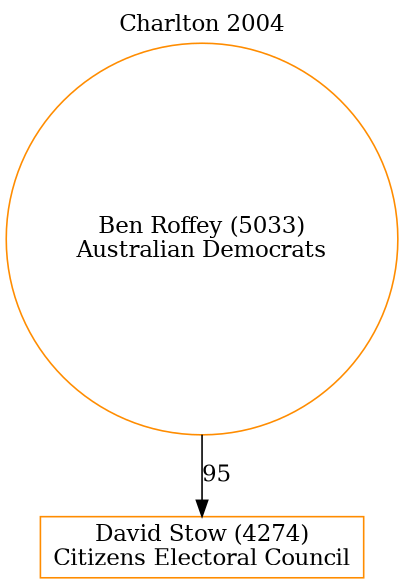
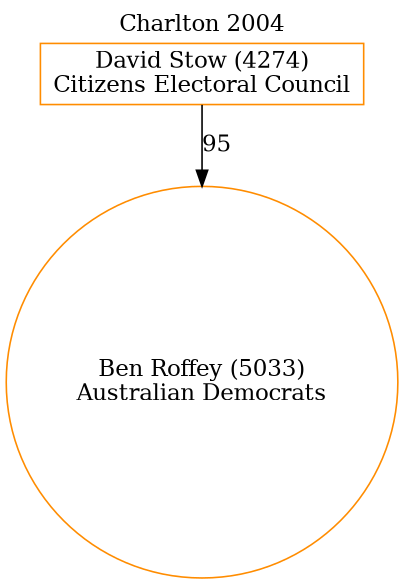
(202, 467) -> (202, 138)
